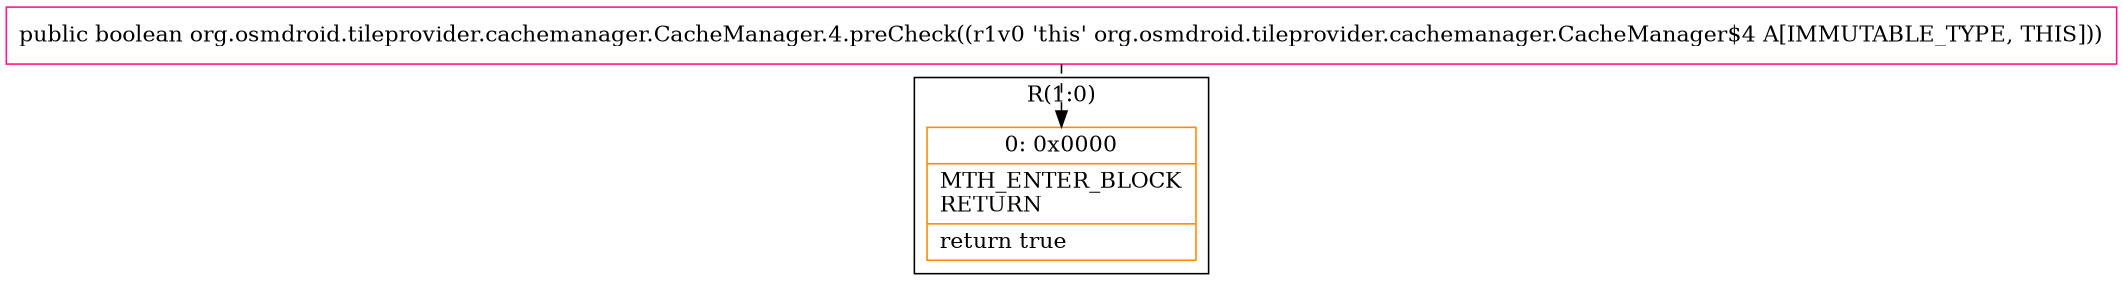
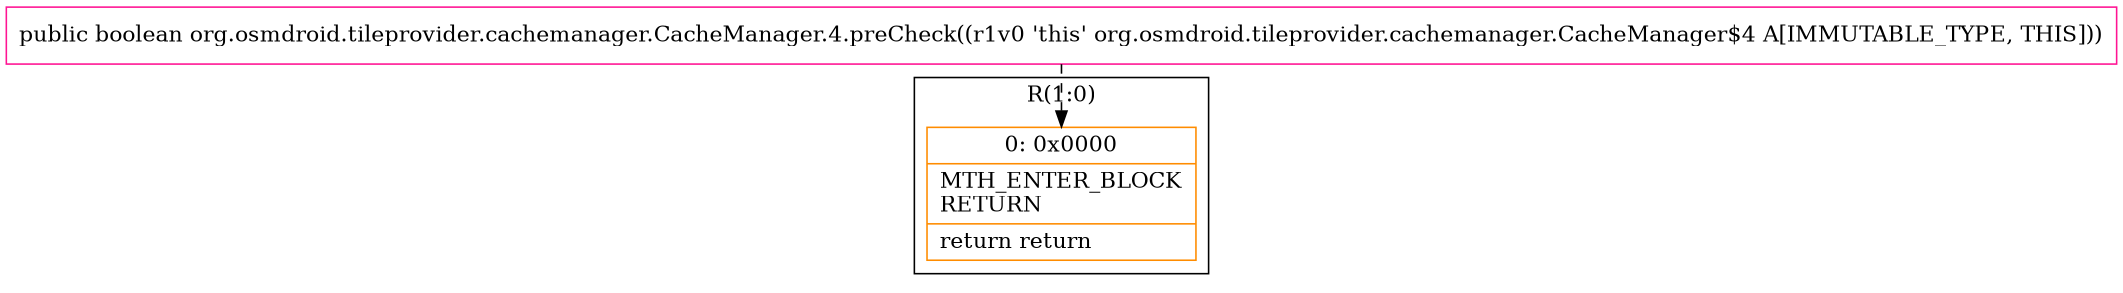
(1004, 241) -> (1016, 241)
